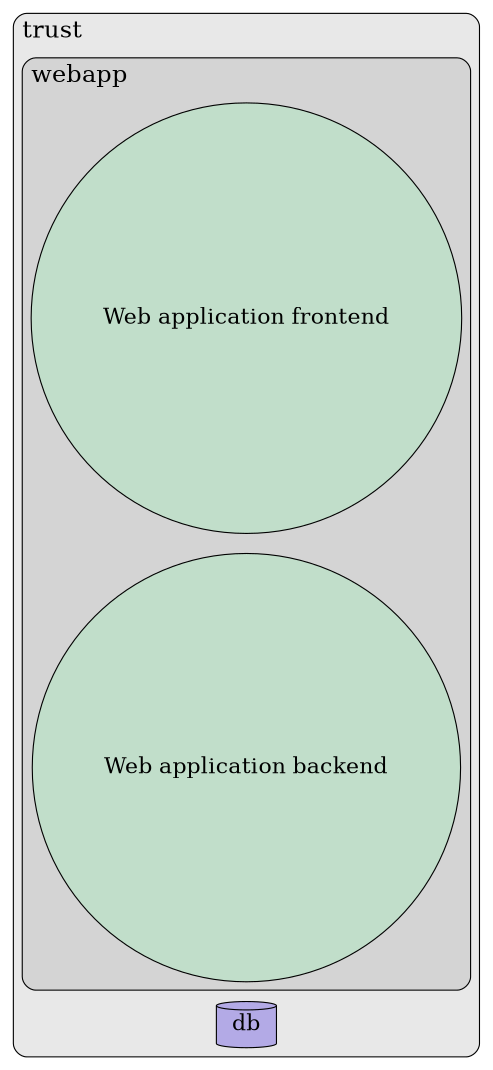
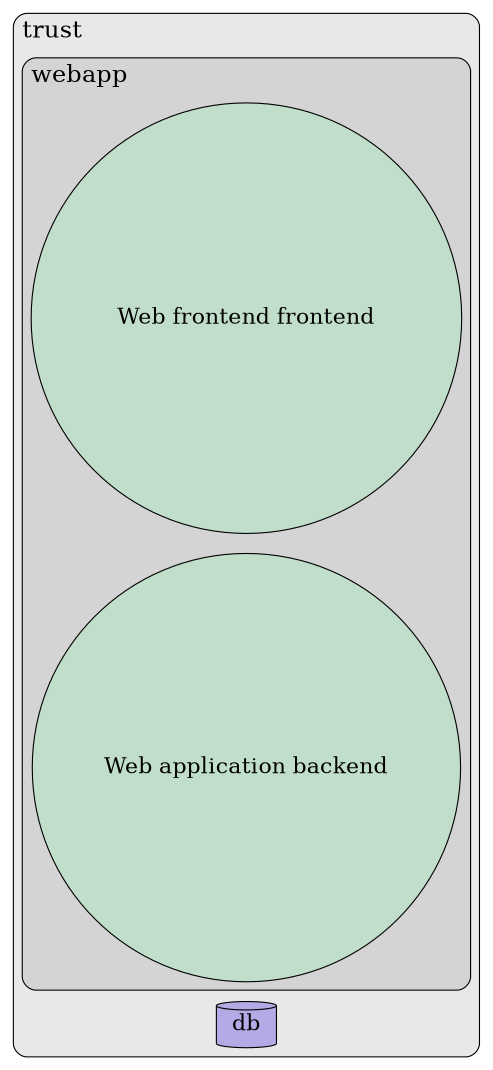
(246, 318) -> (246, 318)
